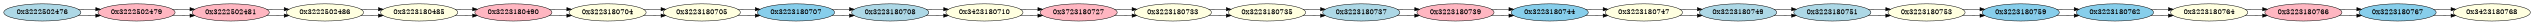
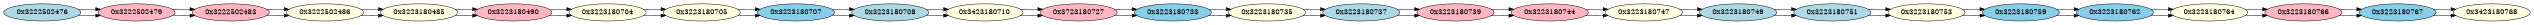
(231, 12) -> (231, 12)
(1173, 12) -> (1173, 12)
(1550, 12) -> (1550, 12)
